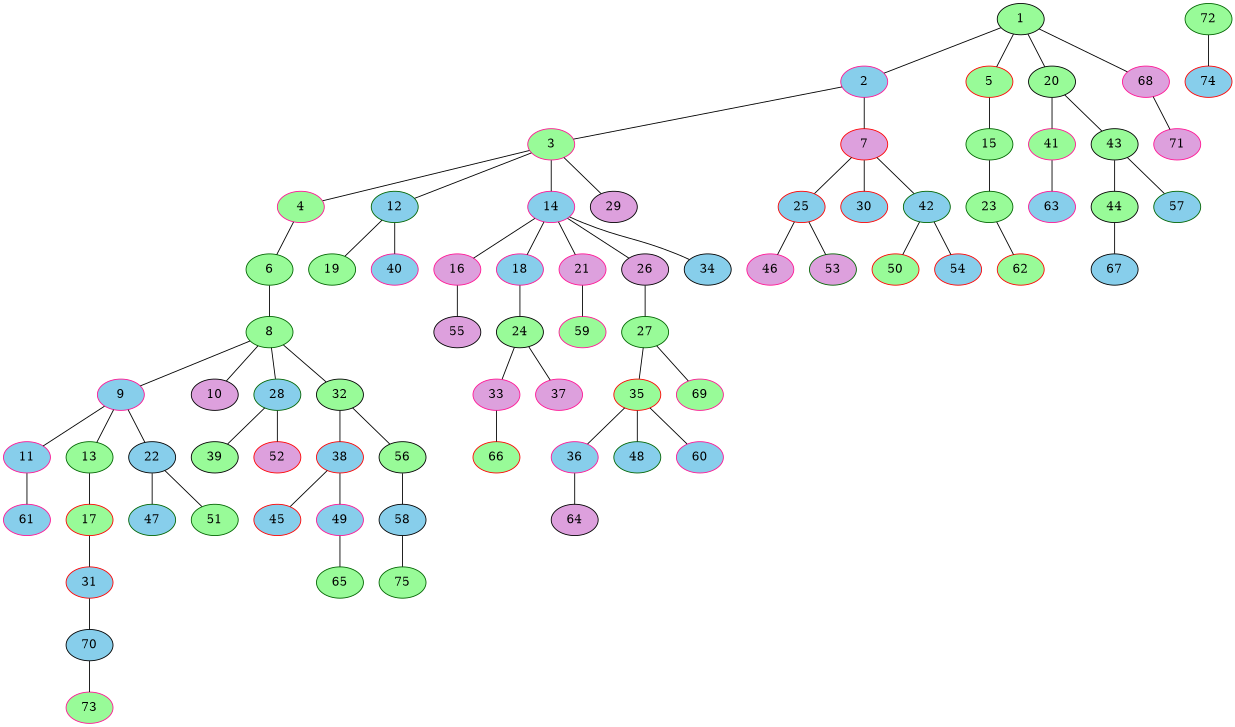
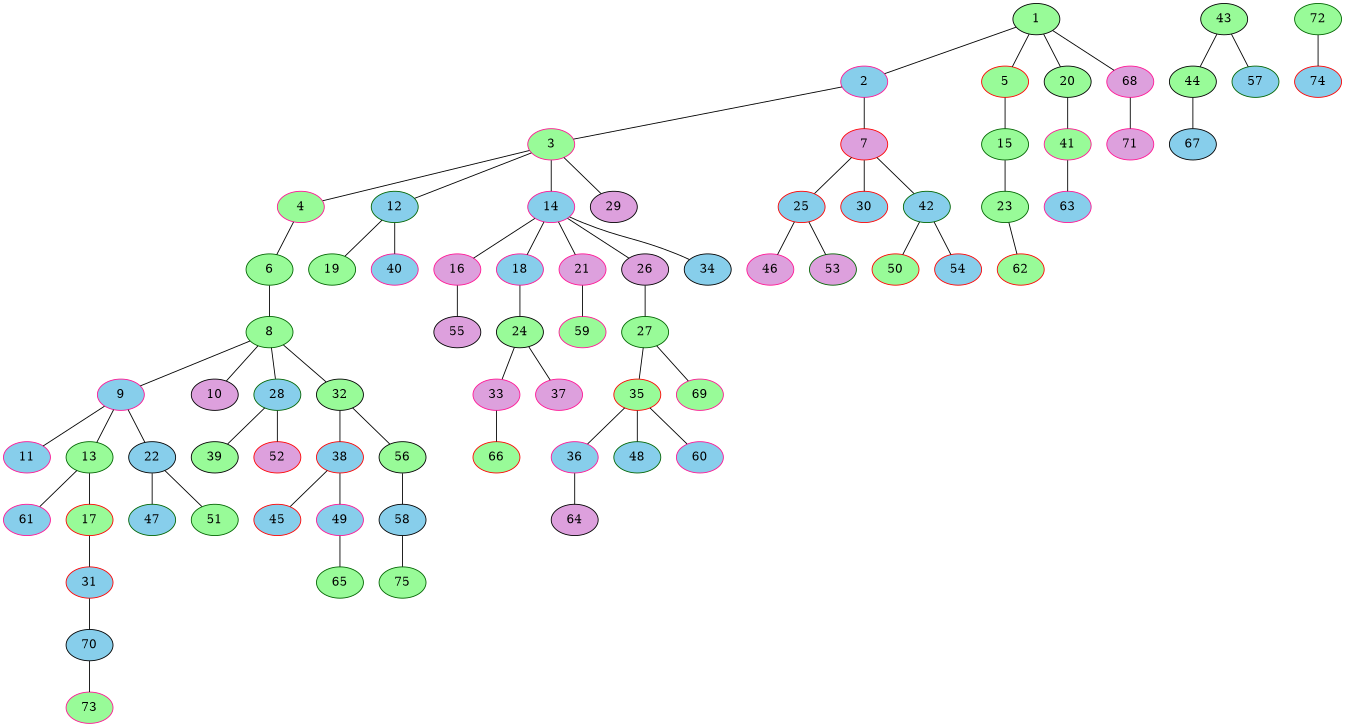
(1083, 113) -> none
(27, 489) -> (58, 489)
